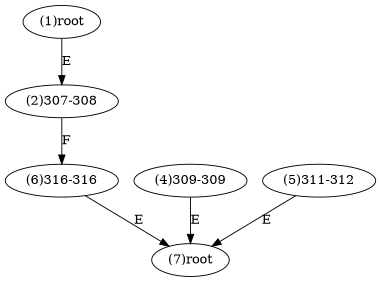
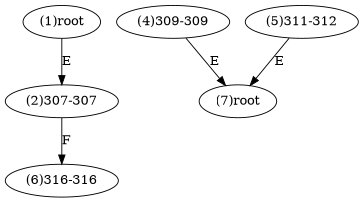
(62, 101) -> (62, 101)
(123, 219) -> none
